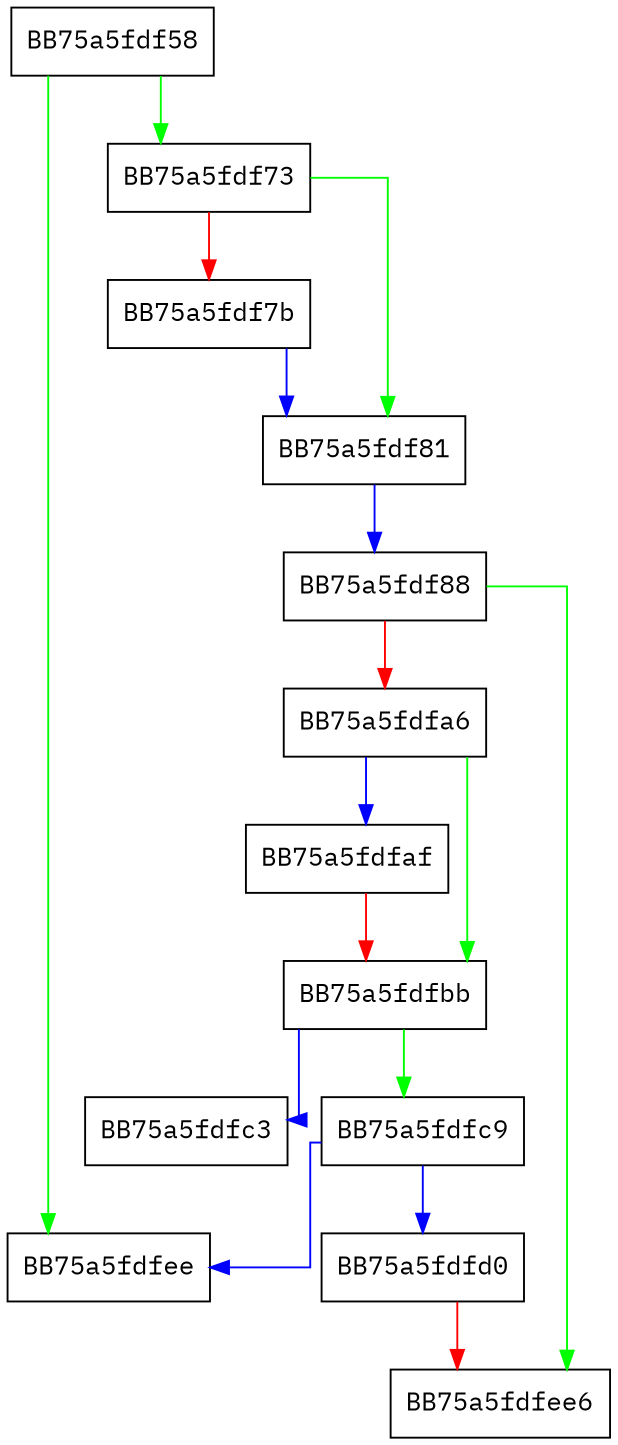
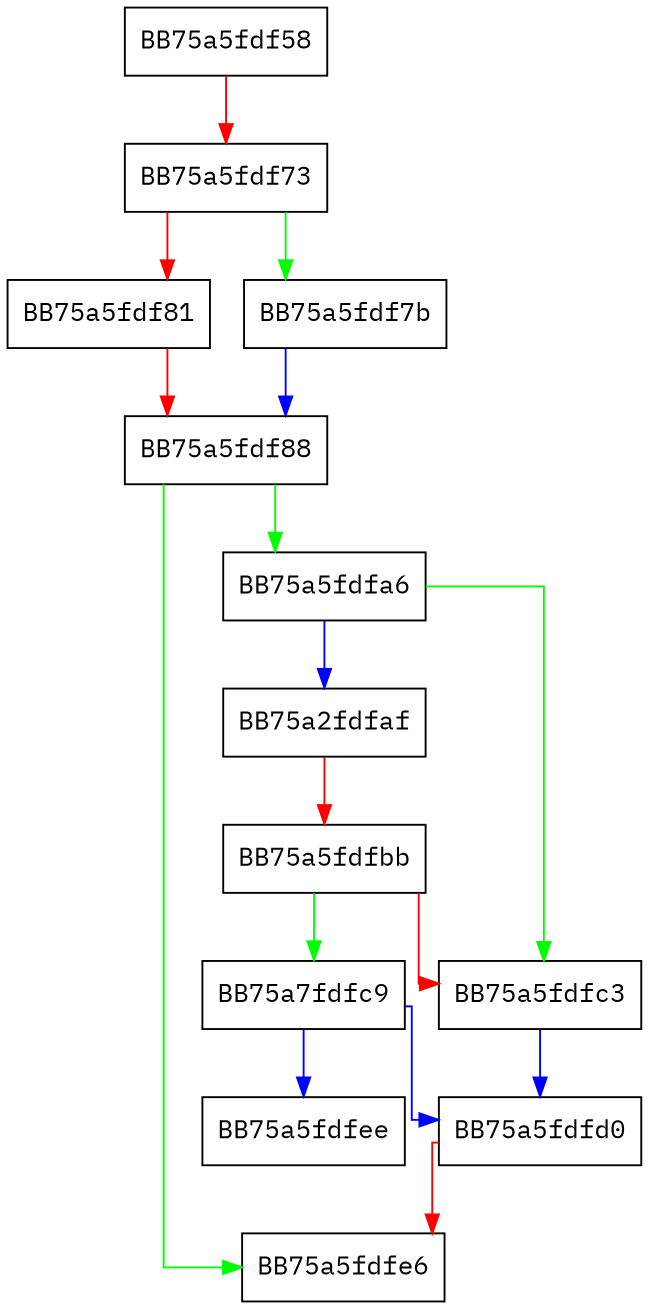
(161, 100) -> (226, 100)
(209, 236) -> (286, 236)
(388, 249) -> (167, 236)
(287, 372) -> (286, 372)
(375, 509) -> (167, 372)
(48, 645) -> none
(385, 645) -> (275, 509)
(467, 850) -> (544, 705)
(347, 859) -> (324, 723)
none -> (540, 1053)
(299, 1075) -> (419, 939)
(423, 1131) -> (304, 995)
(500, 1404) -> (343, 1267)
